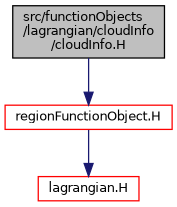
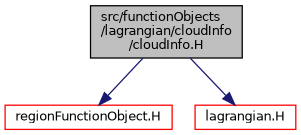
(89, 147) -> (208, 77)
